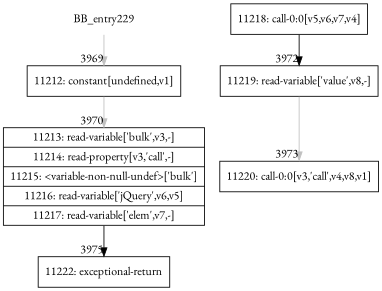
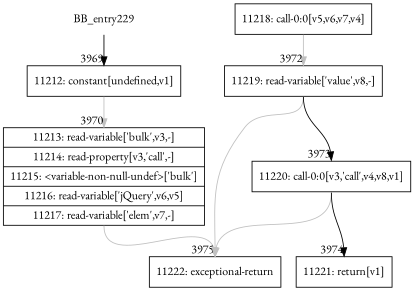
(104, 46) -> (104, 46)
(299, 46) -> (303, 46)
(299, 124) -> (315, 125)
none -> (230, 150)
none -> (278, 224)
(104, 237) -> (155, 242)
none -> (344, 272)
